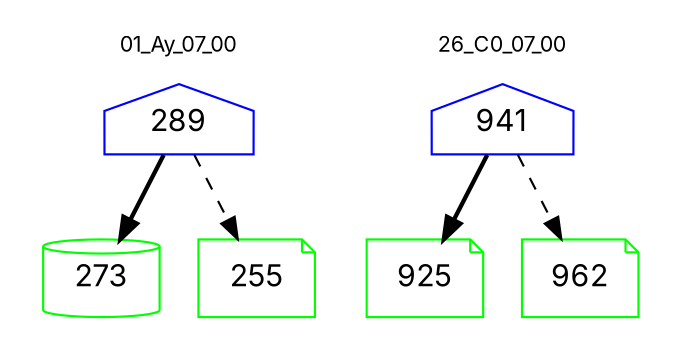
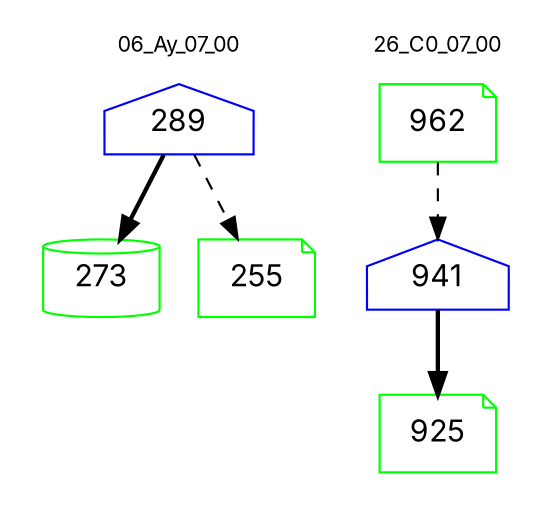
(179, 46) -> (179, 46)
(535, 187) -> (438, 190)
